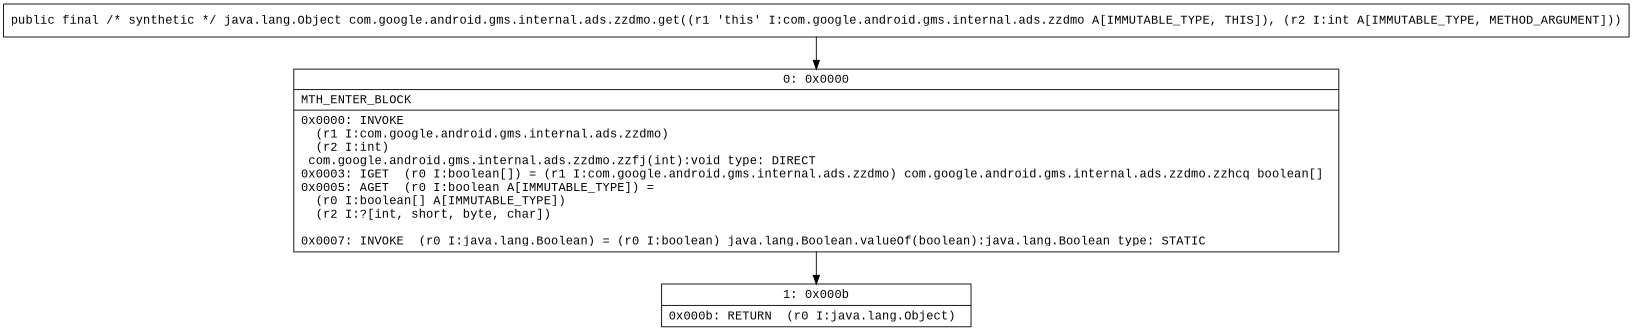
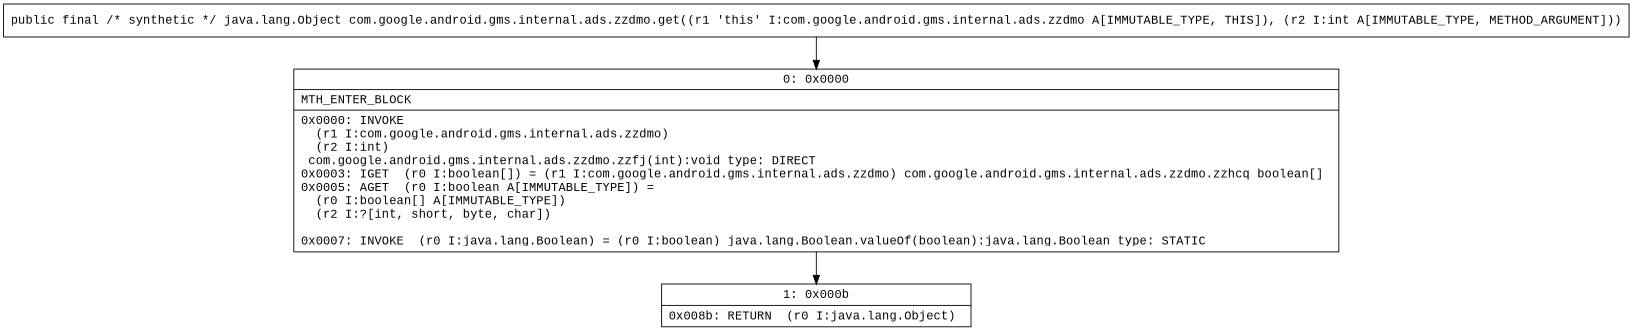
(816, 316) -> (816, 316)
